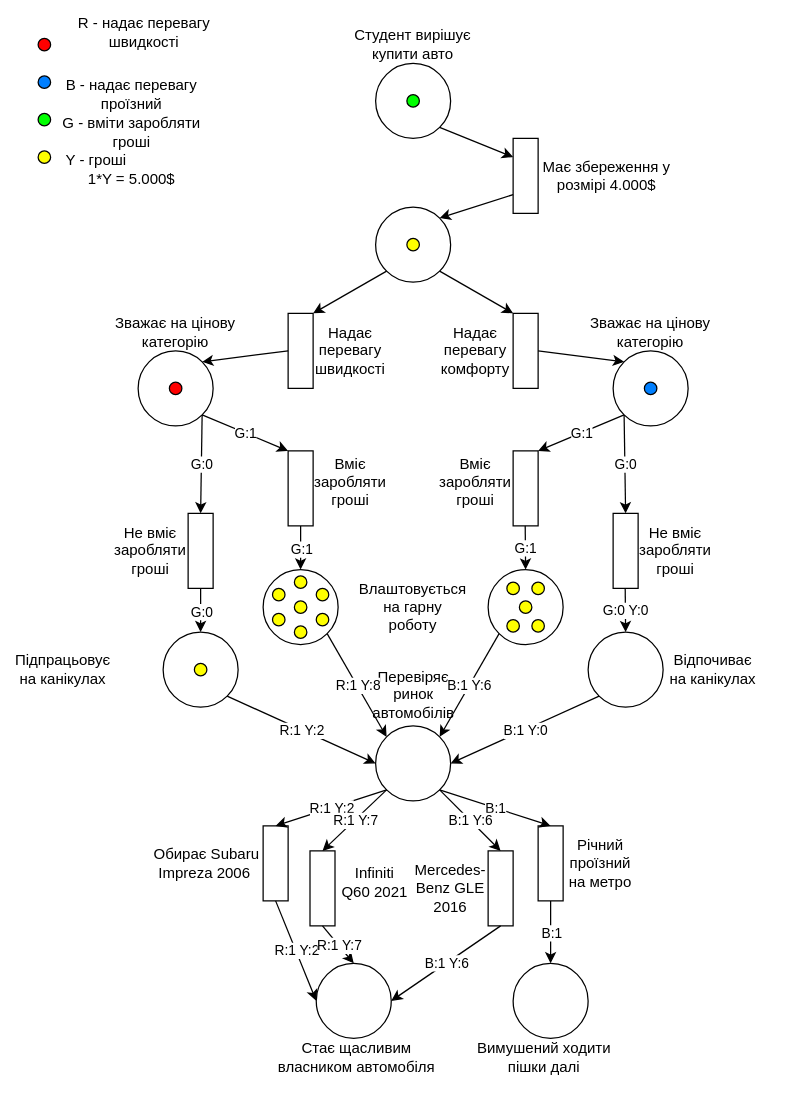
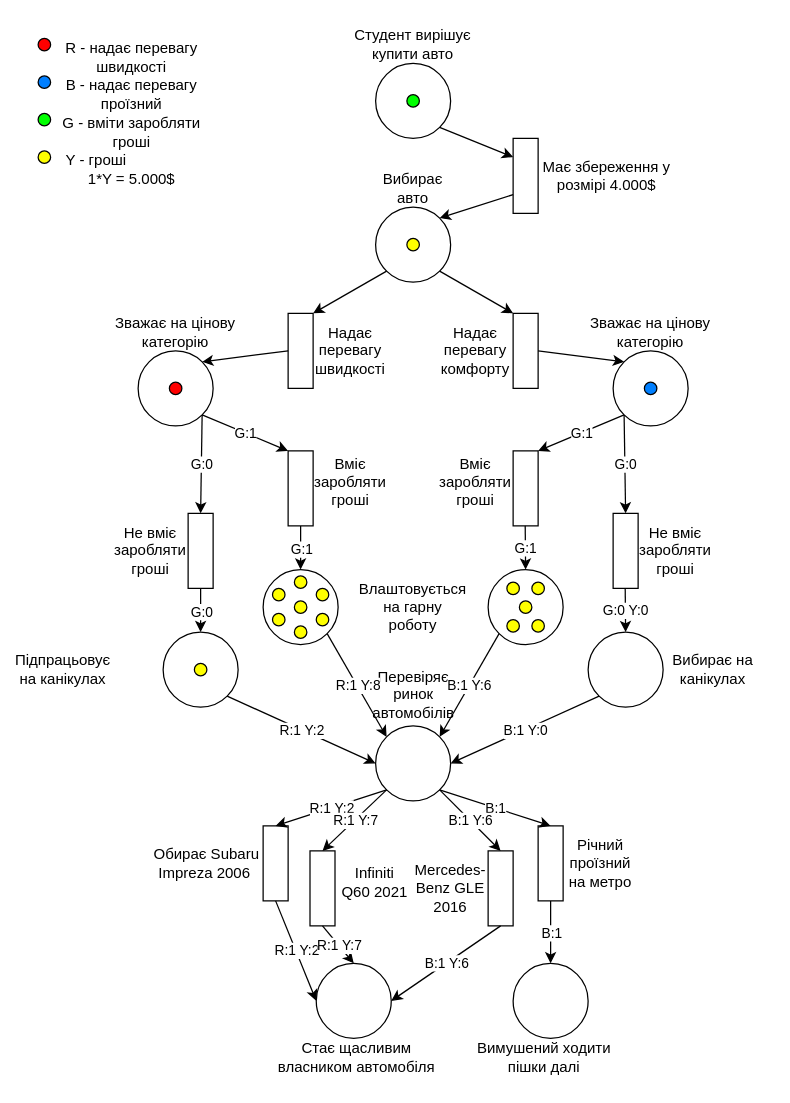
(144, 32) -> (132, 57)
none -> (413, 188)
(713, 669) -> (713, 669)
